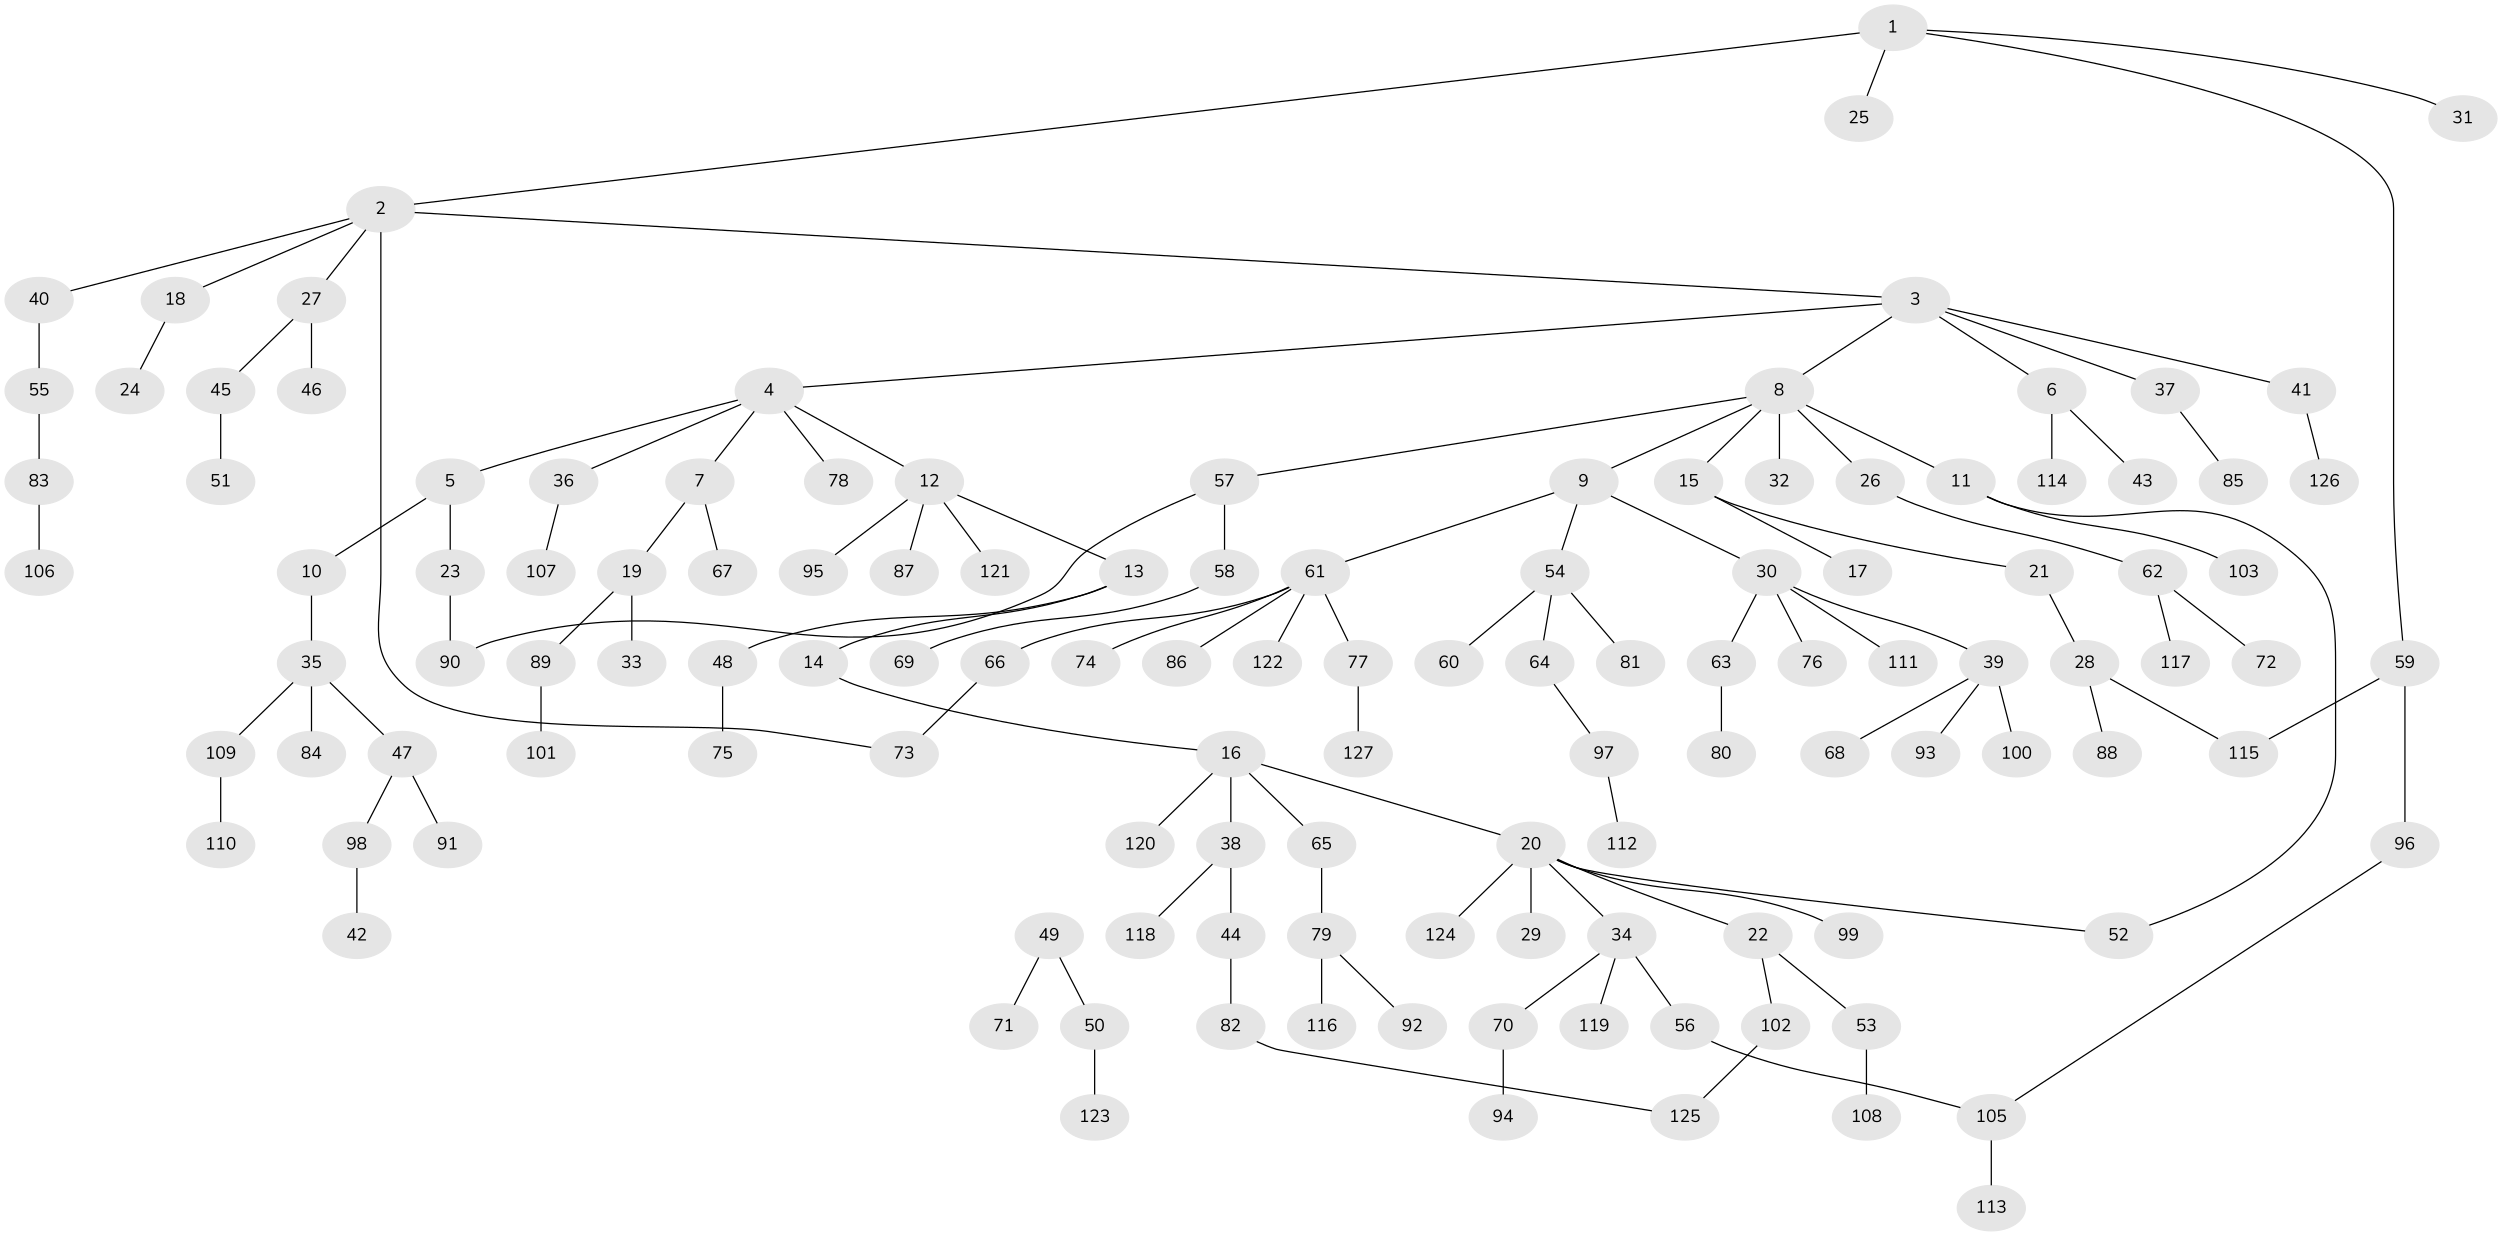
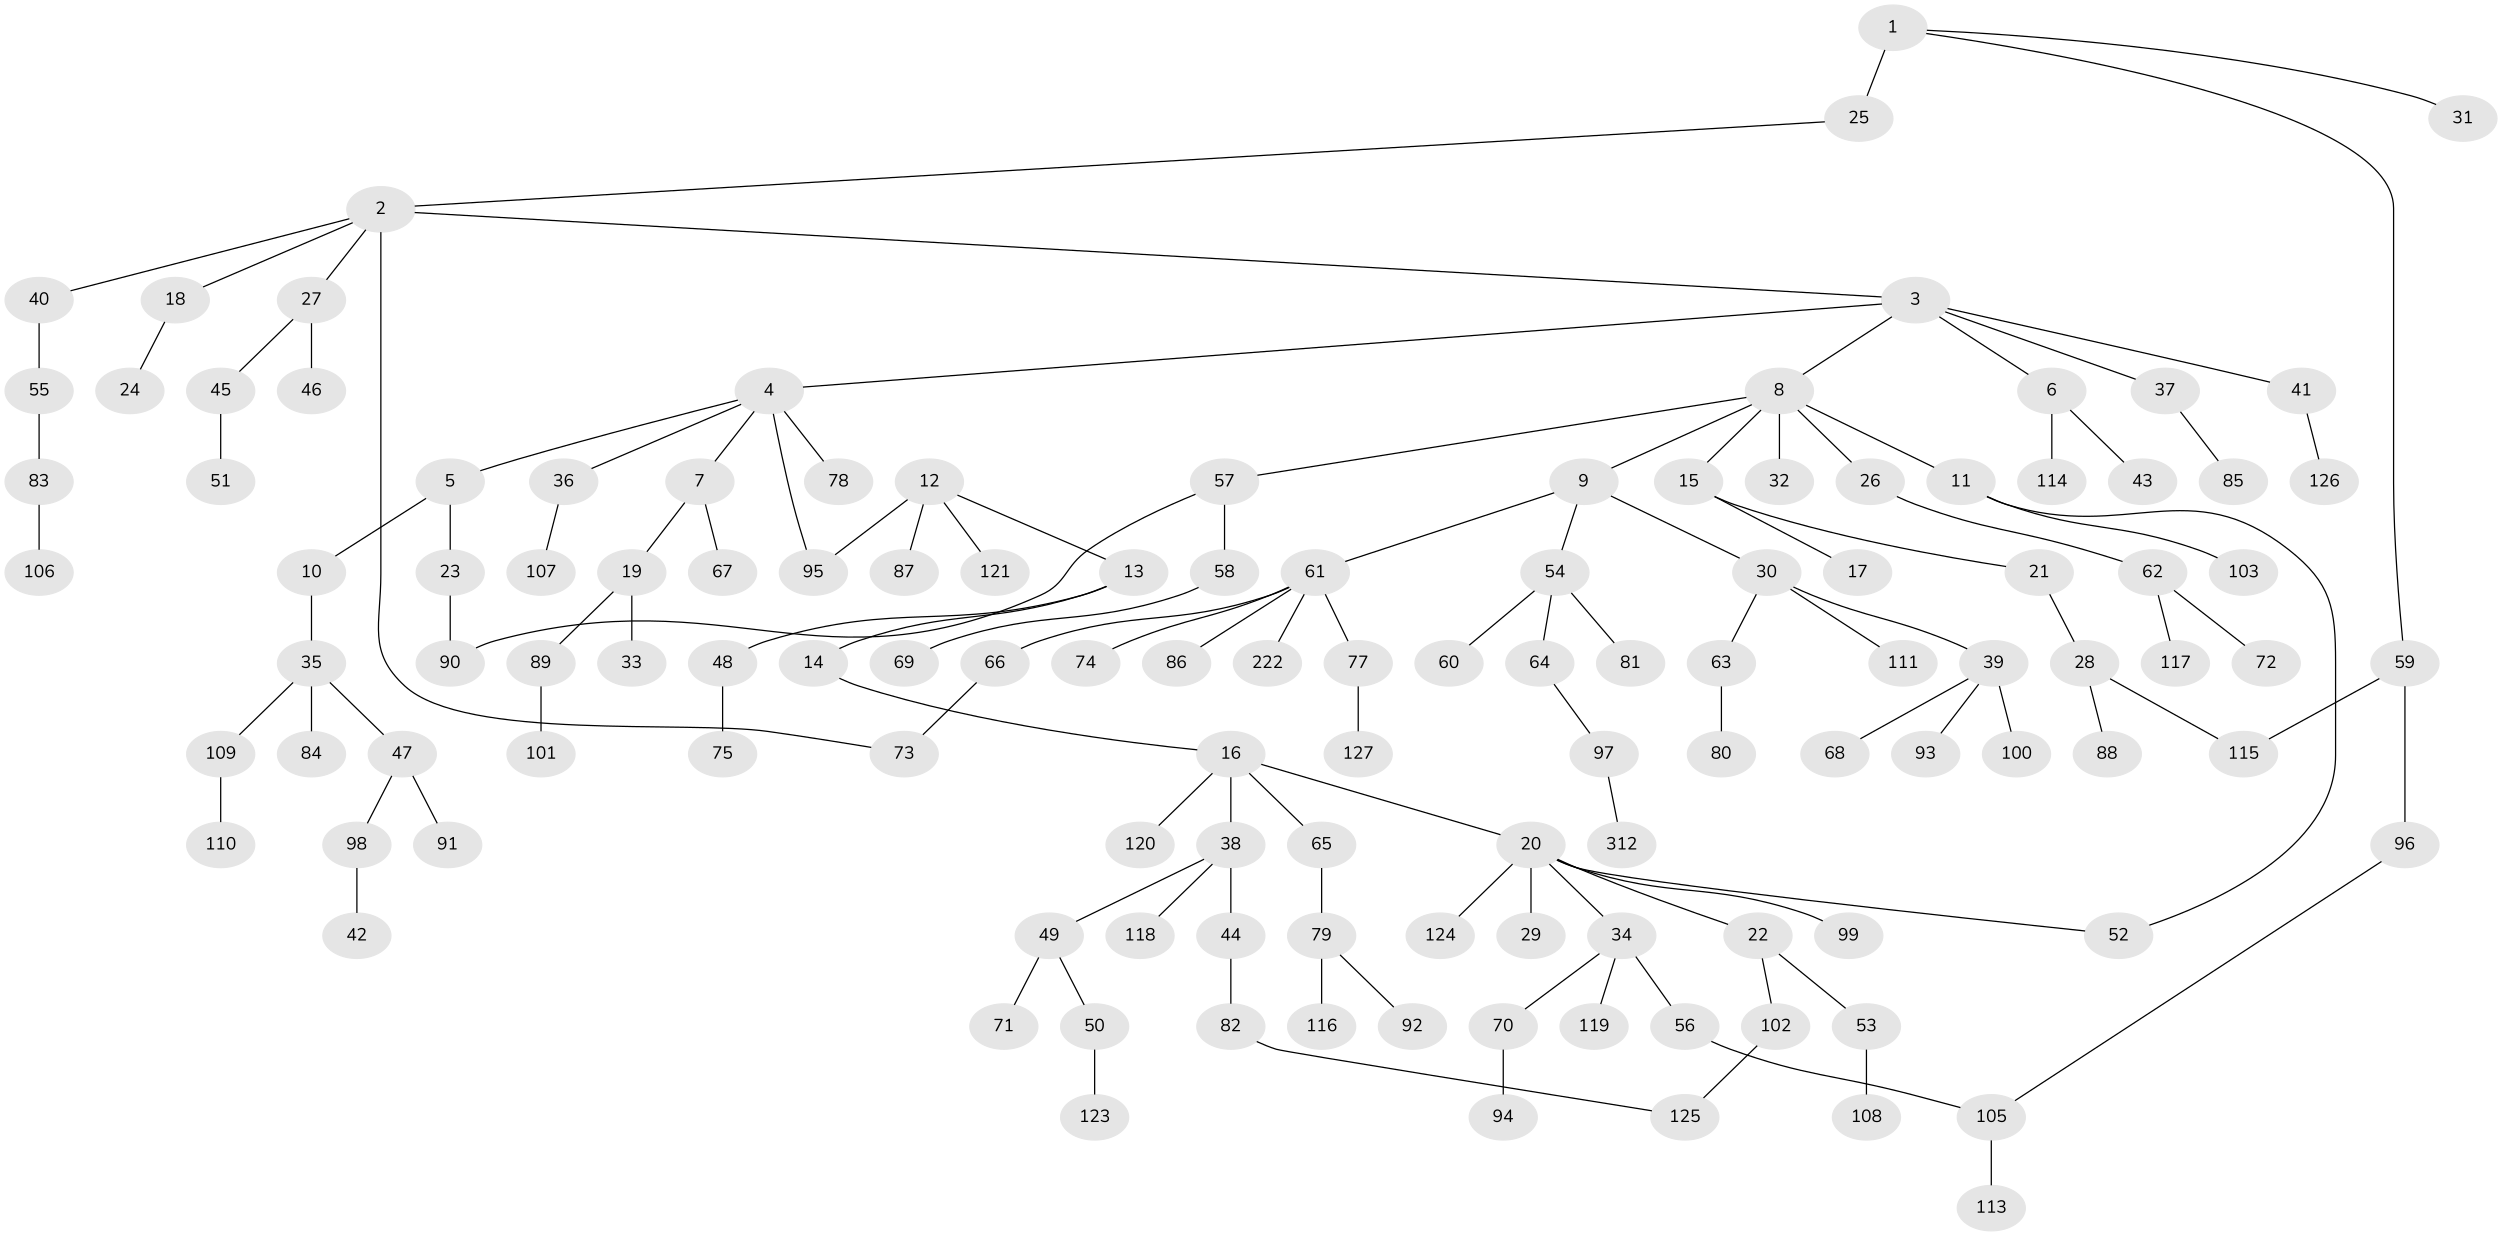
(1137, 119) -> (1120, 164)
(849, 436) -> (788, 482)
(1267, 663) -> (1267, 663)
(1812, 663) -> none
(1622, 845) -> (1622, 845)
none -> (1140, 890)
